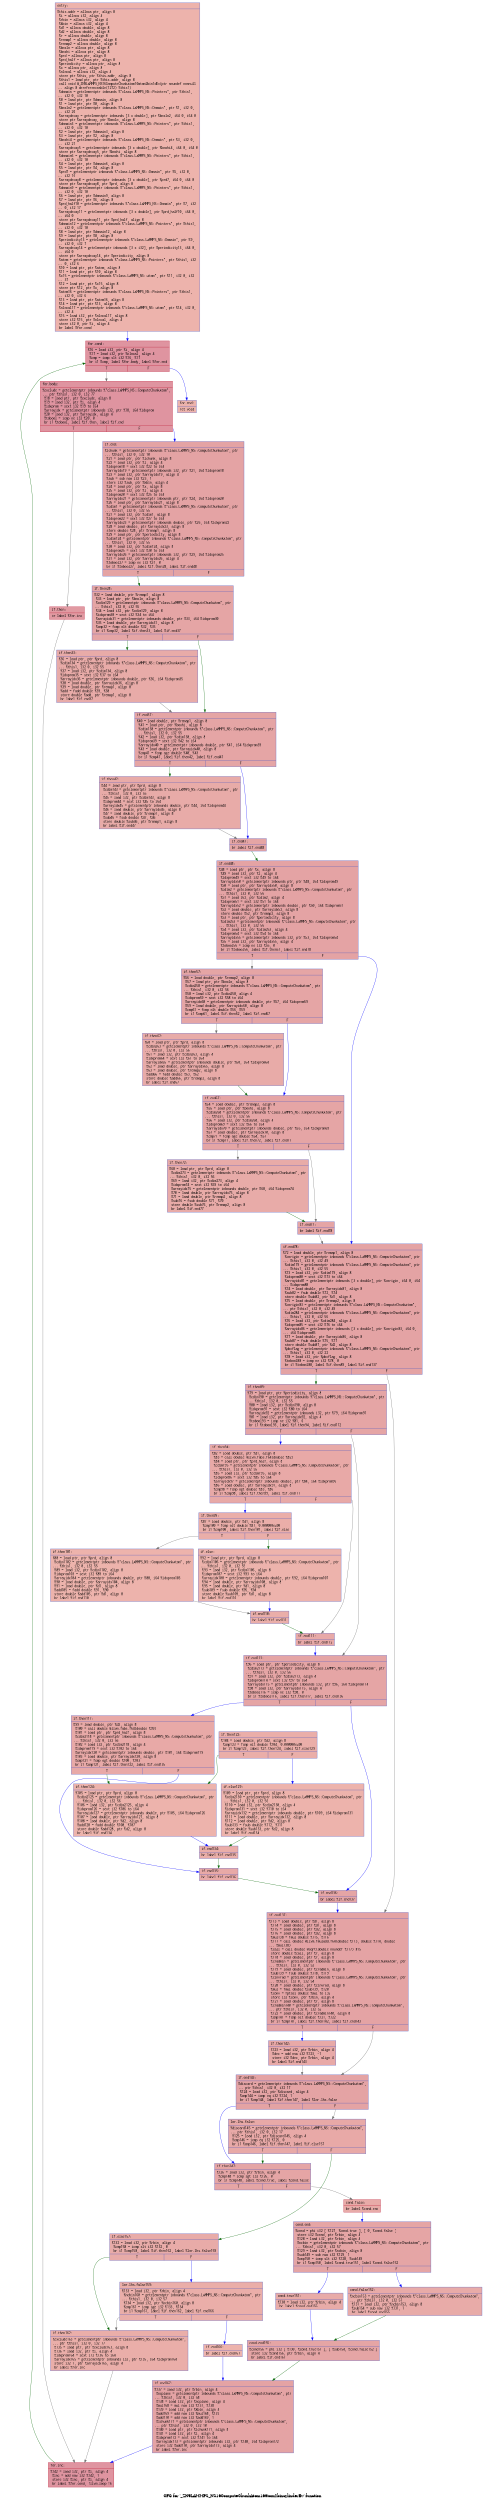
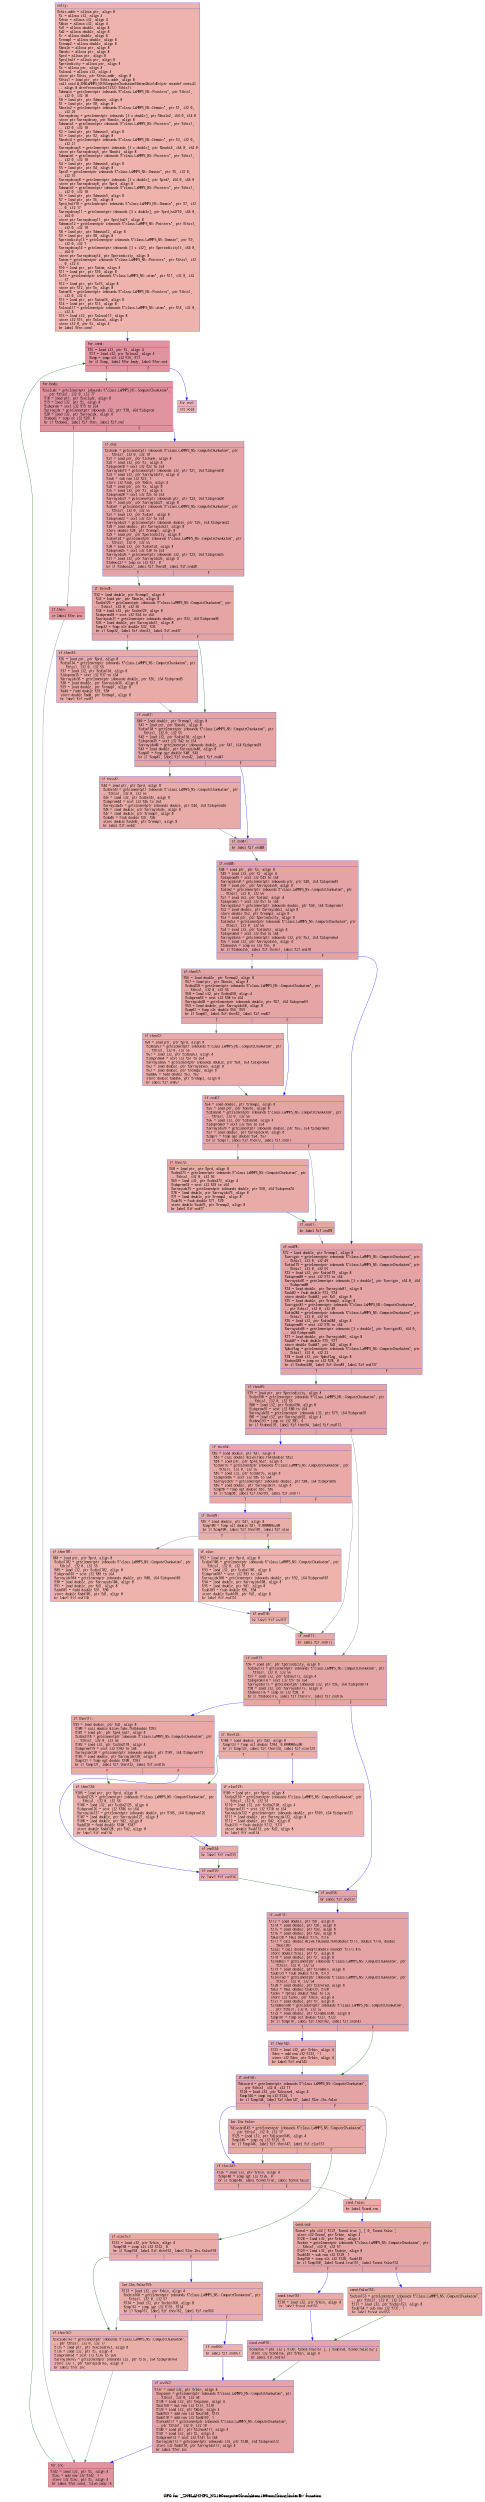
(394, 1643) -> none
(239, 1841) -> none
(364, 2056) -> (364, 2056)
(335, 2113) -> (384, 2148)
